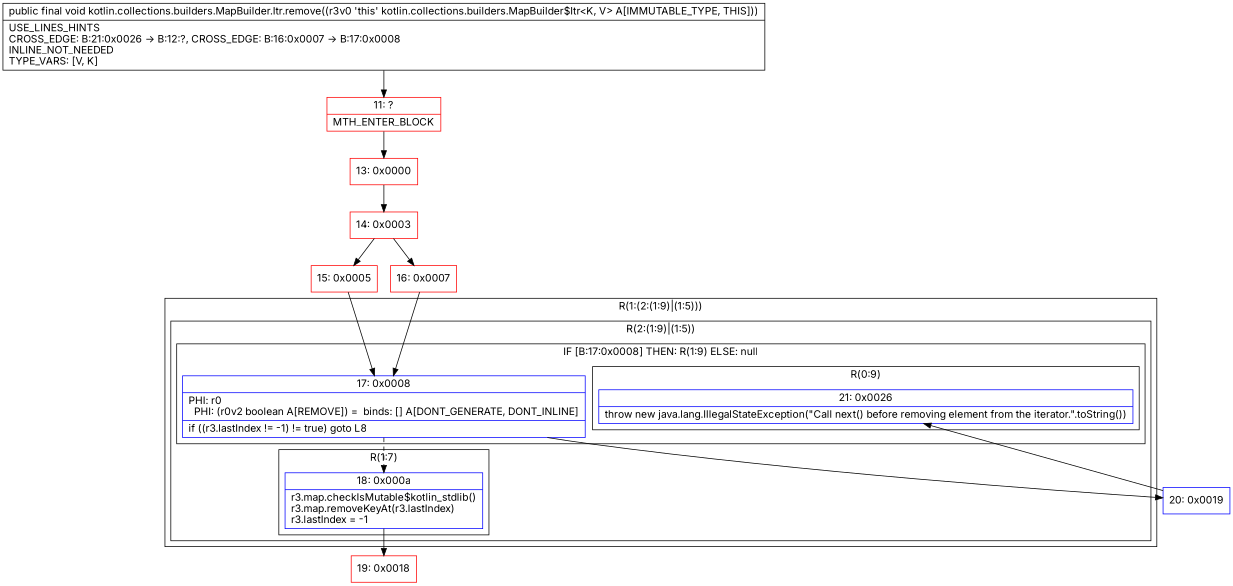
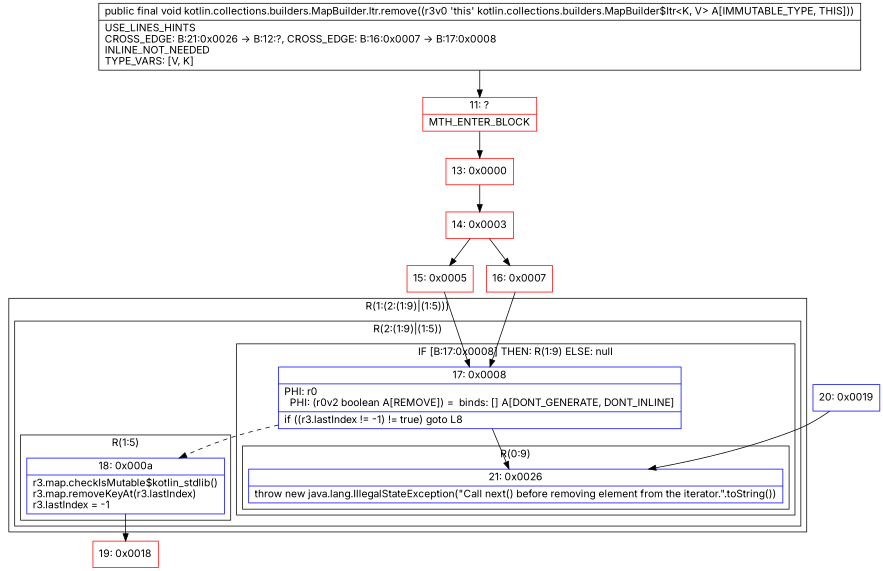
(384, 458) -> (126, 443)
(851, 473) -> (498, 441)
